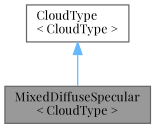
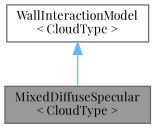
(78, 23) -> (78, 23)
